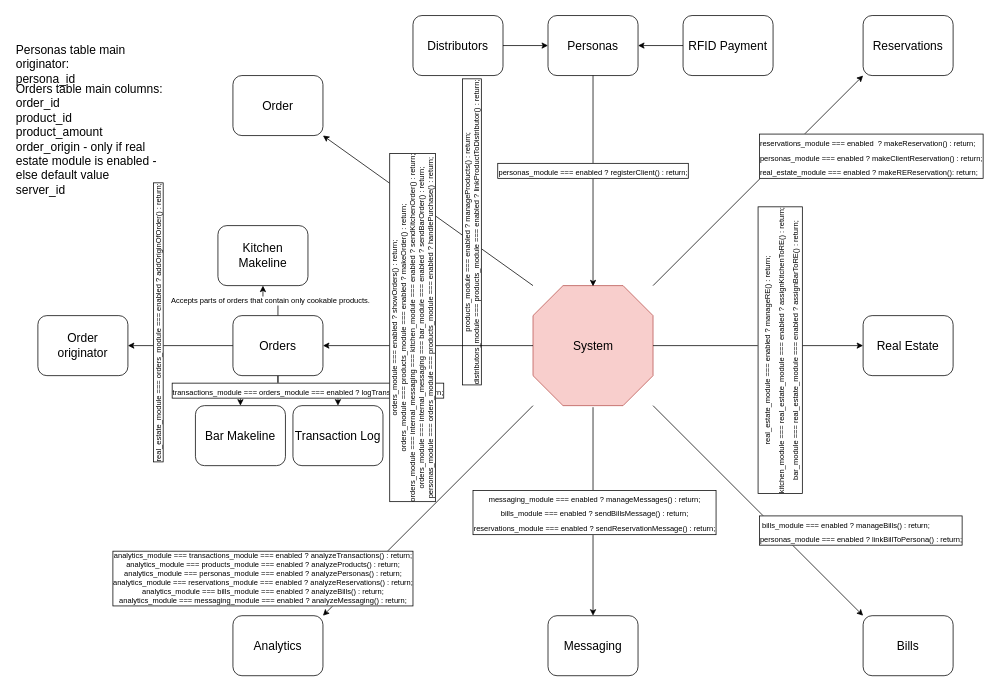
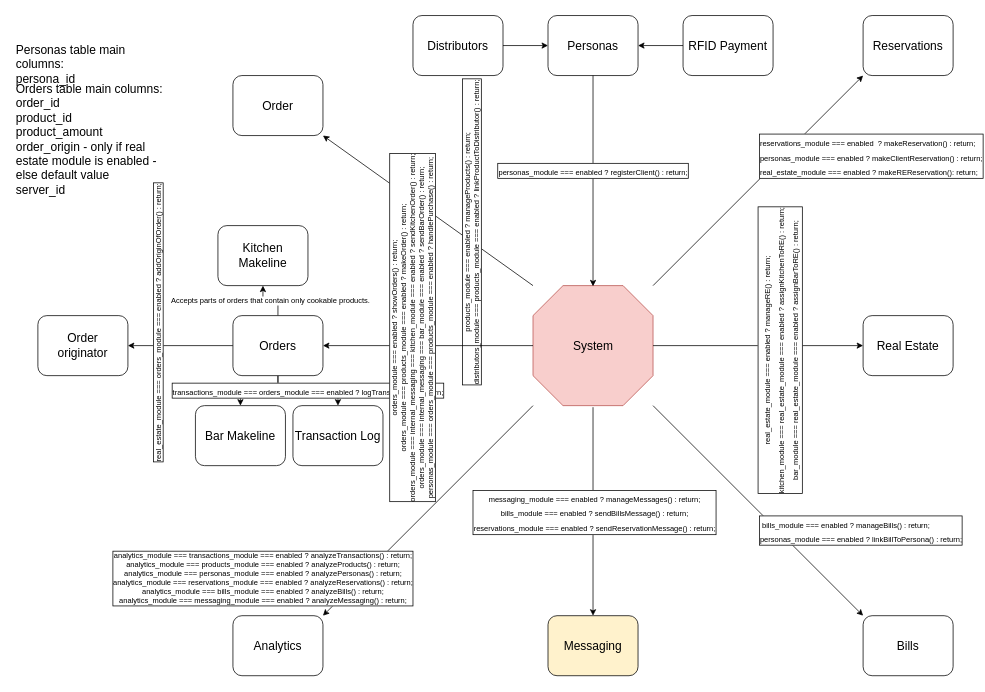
(96, 64) -> (96, 64)
(593, 645) -> (593, 645)
